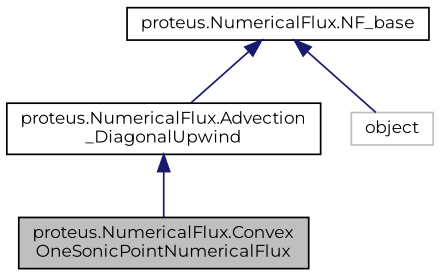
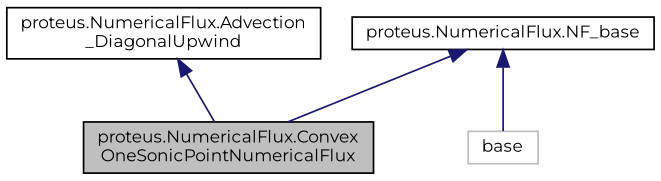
(220, 77) -> (369, 89)
(392, 129) -> (503, 148)
